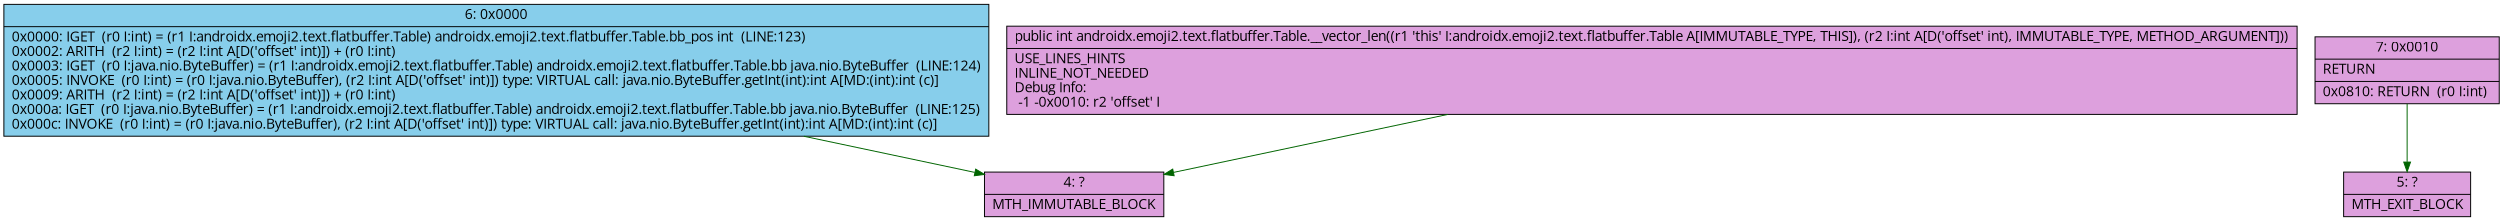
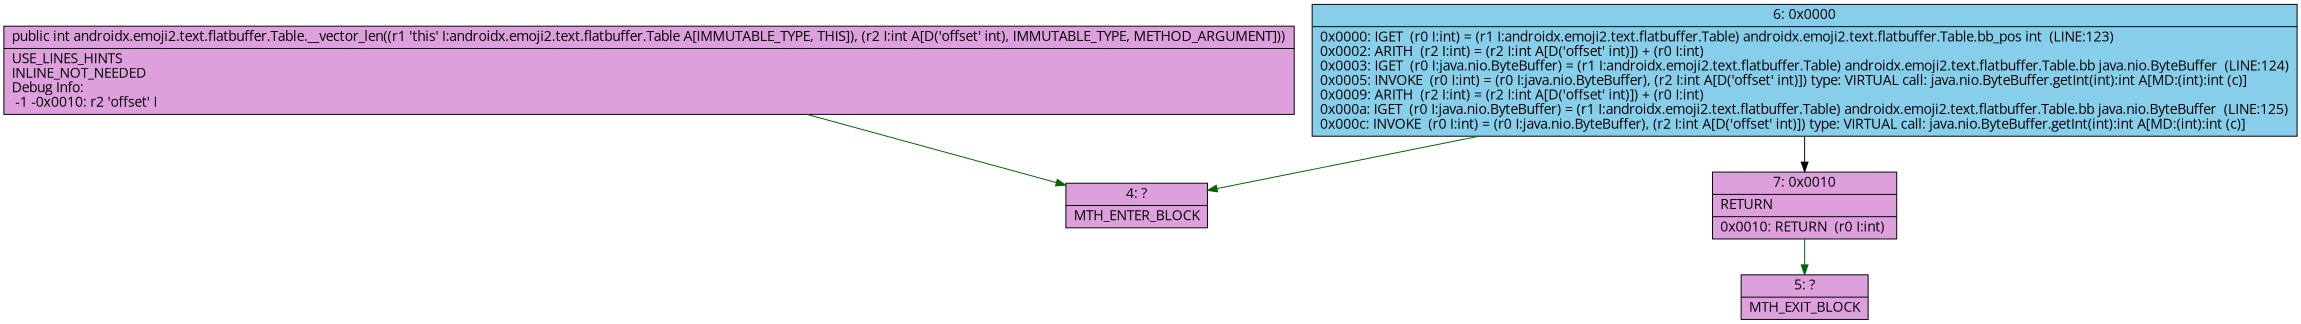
(2407, 92) -> (1805, 227)
none -> (1805, 149)
(1074, 205) -> (1137, 216)
